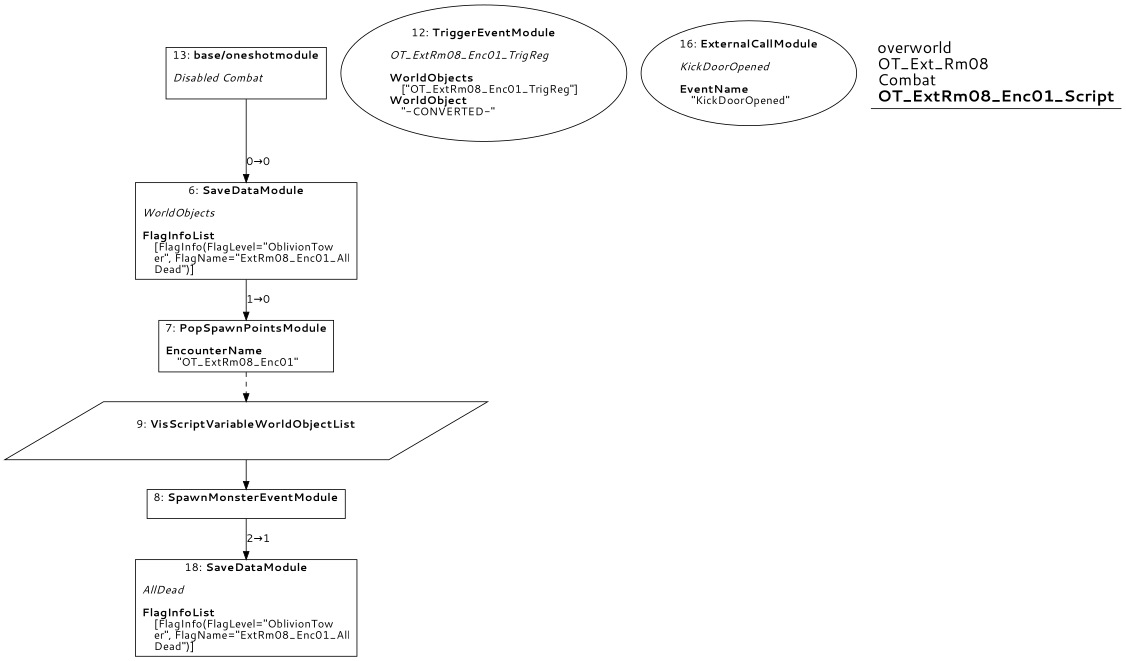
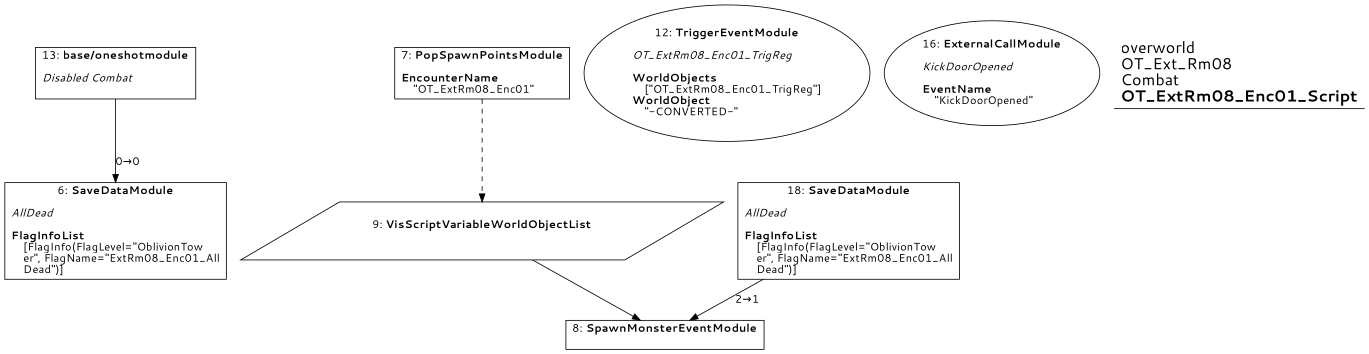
(179, 213) -> (32, 213)
(246, 296) -> none
(246, 535) -> (730, 298)
